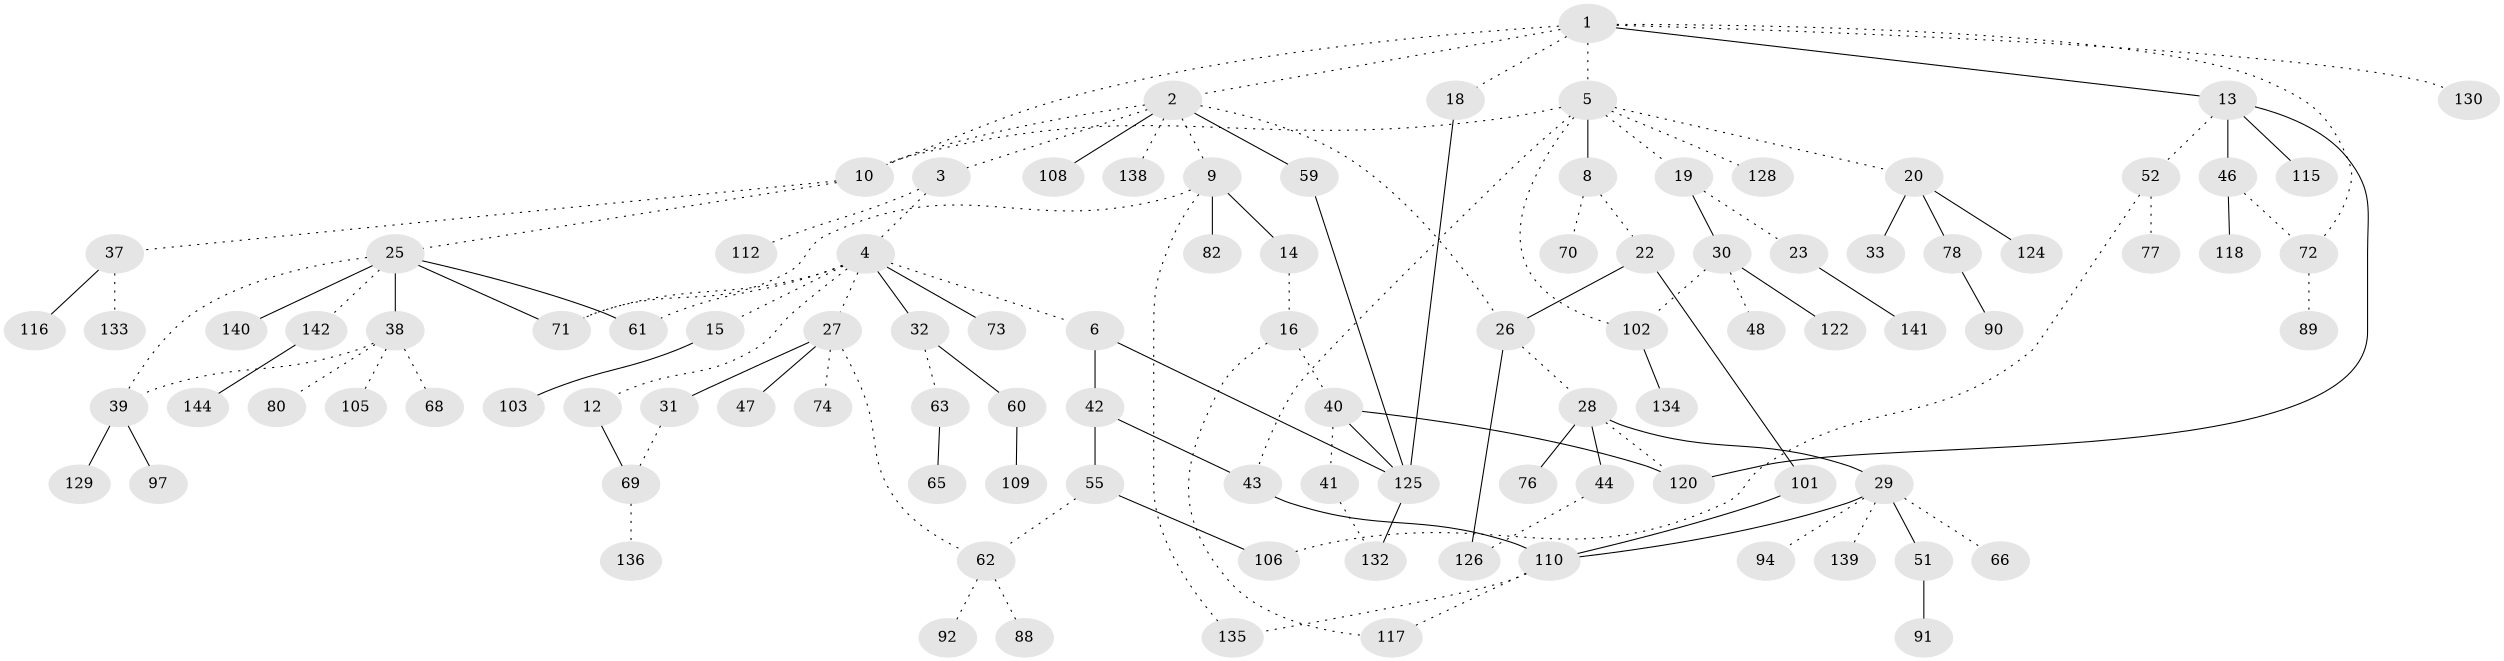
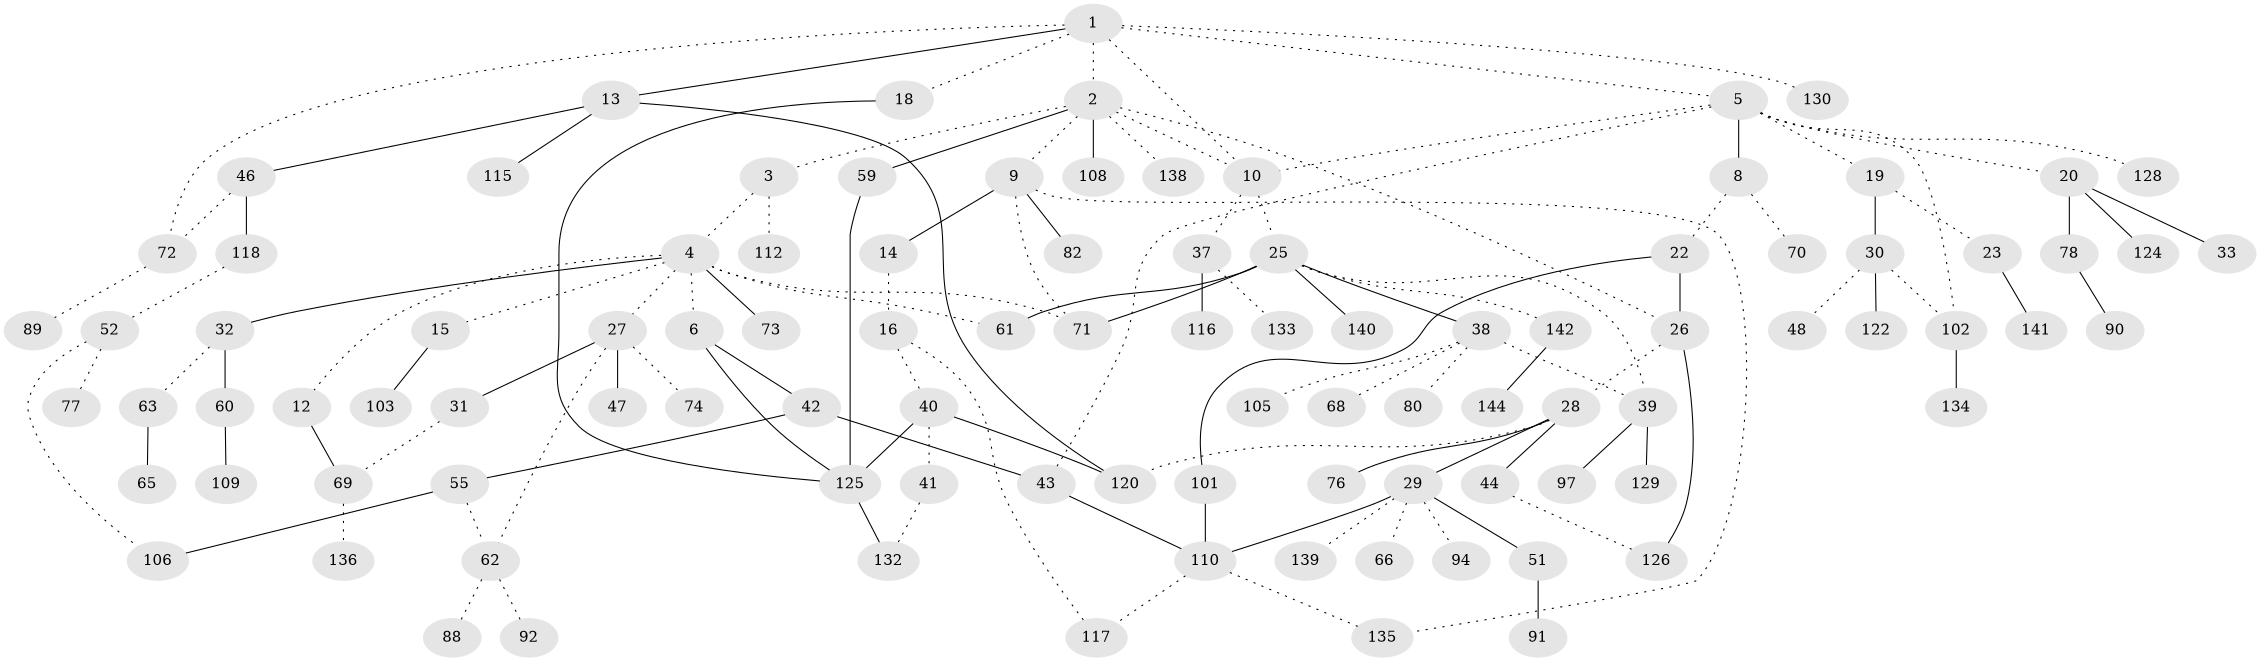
(2190, 139) -> (178, 292)
